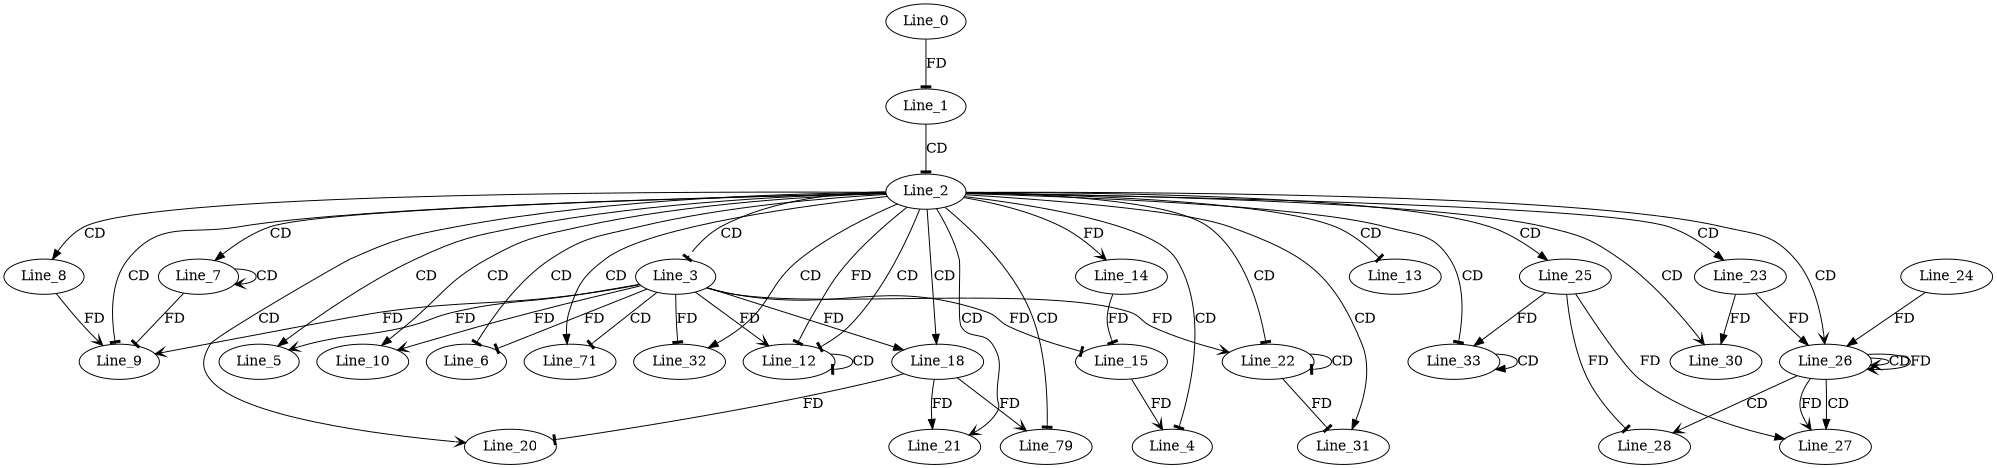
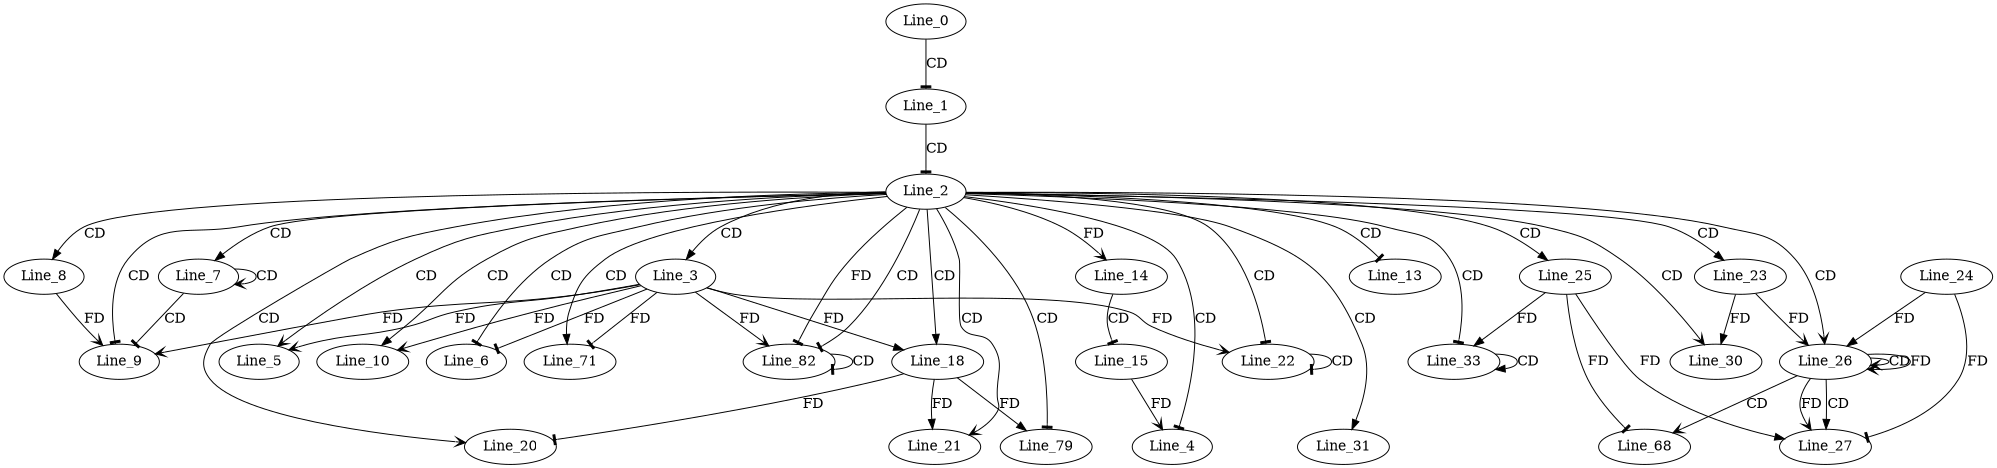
(937, 64) -> (937, 64)
(783, 204) -> (783, 204)
(572, 218) -> (572, 218)
(973, 308) -> none
(1778, 316) -> (1778, 316)
(175, 319) -> (175, 319)
(640, 319) -> (640, 319)
(1119, 319) -> (1119, 319)
(680, 362) -> none
(789, 362) -> (789, 362)
none -> (1953, 387)
(988, 401) -> (988, 401)
(1304, 402) -> none
(1645, 447) -> (1645, 447)
